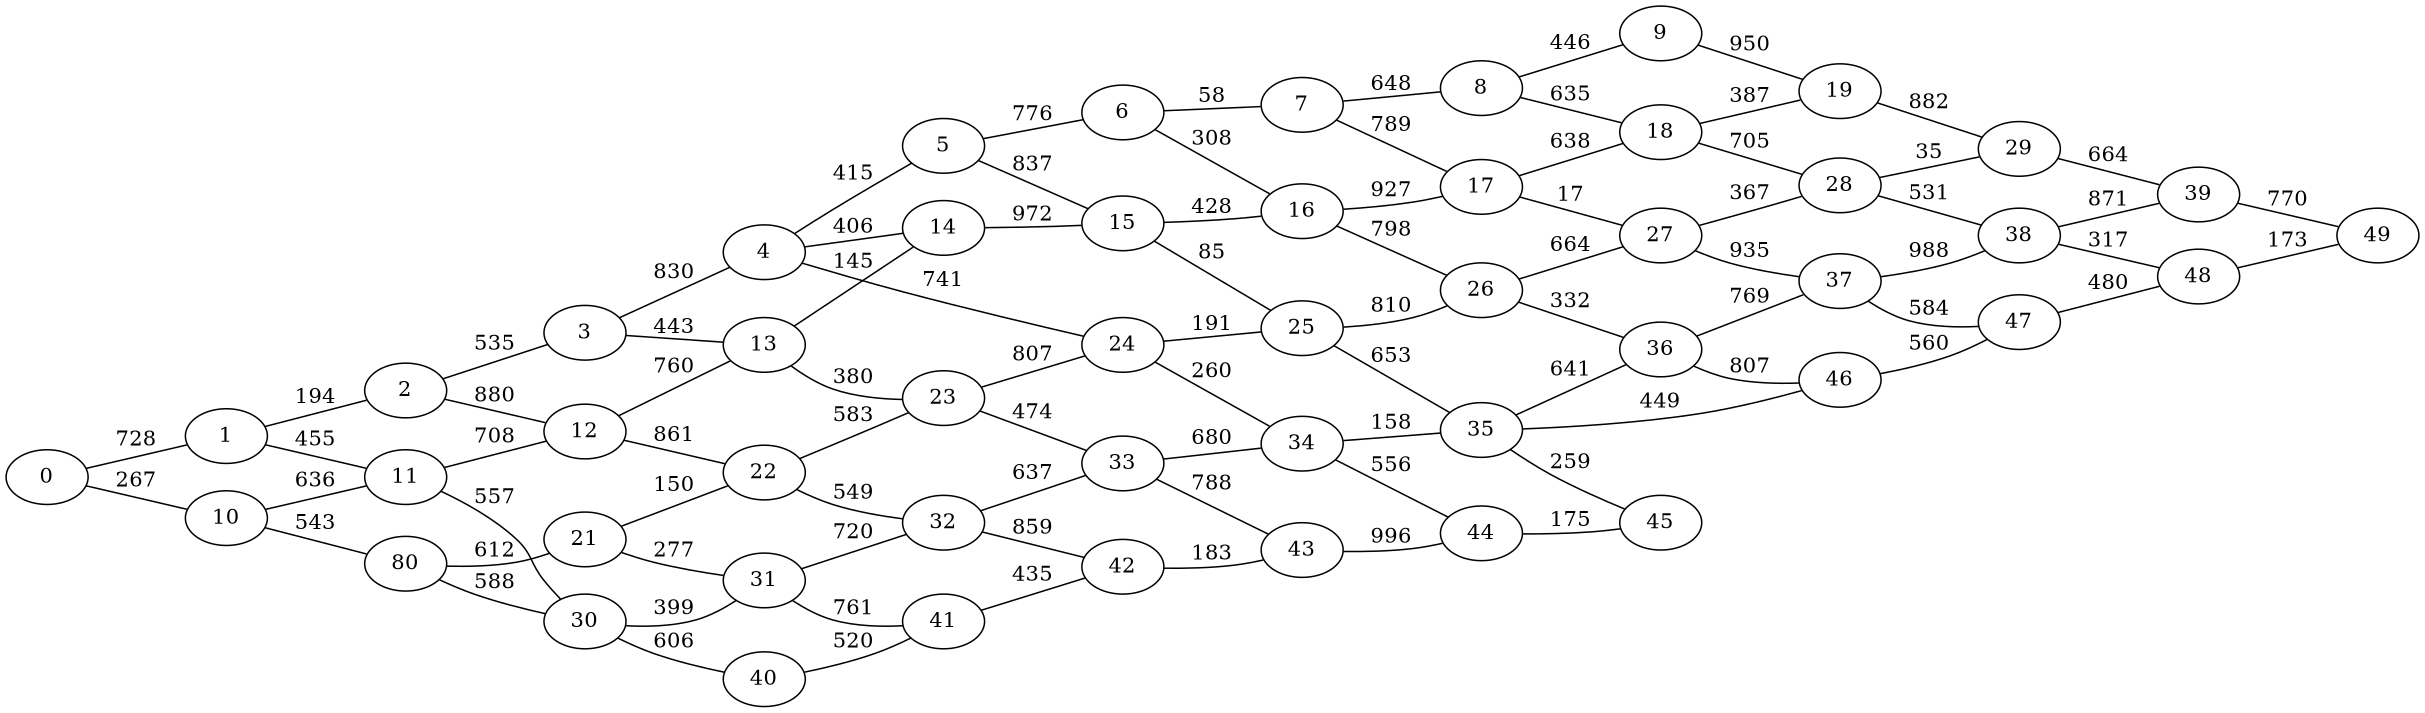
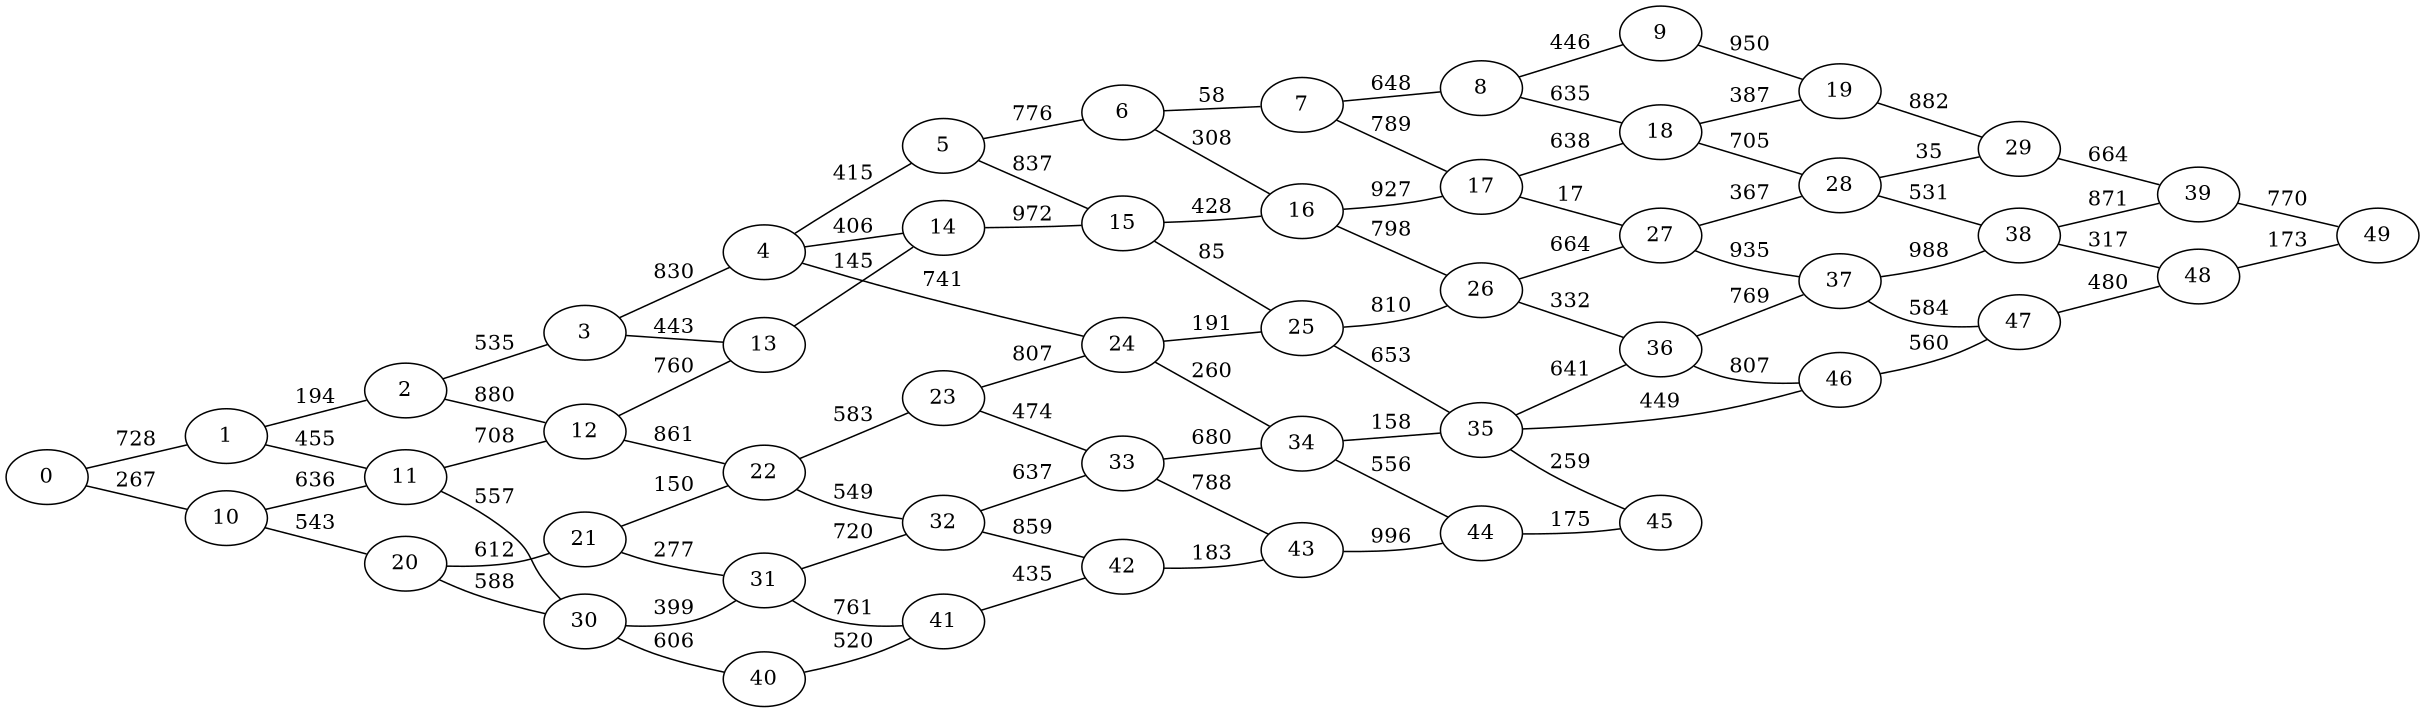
(843, 392) -> none
(406, 564) -> (406, 564)
